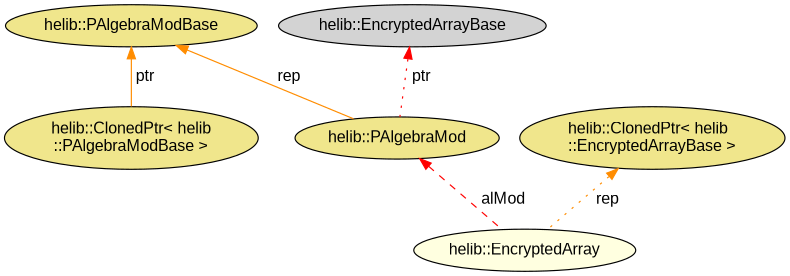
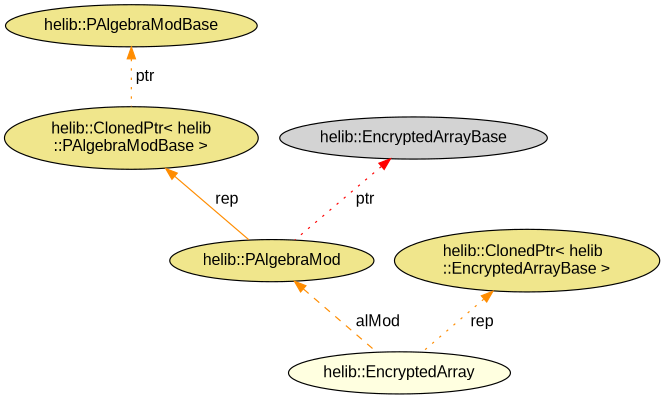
(131, 83) -> (131, 83)
(270, 84) -> (212, 208)
(465, 198) -> (340, 321)
